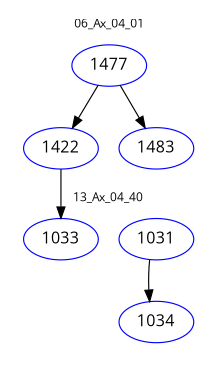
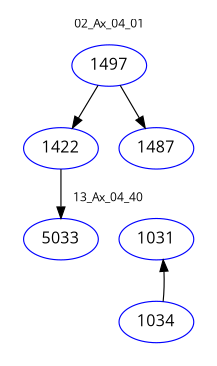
(109, 25) -> (109, 25)
(109, 66) -> (109, 66)
(156, 148) -> (156, 148)
(61, 239) -> (61, 239)
(149, 275) -> (164, 287)
